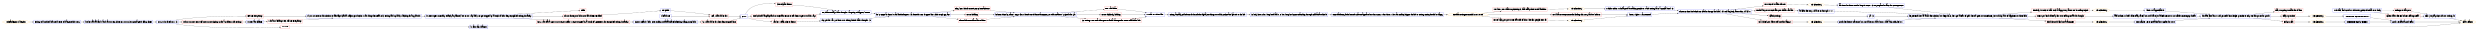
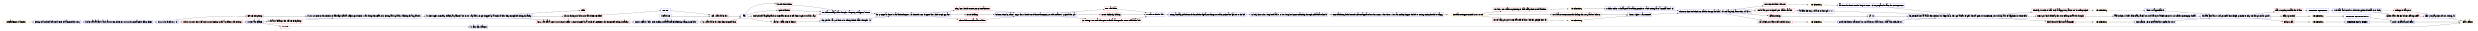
(784, 4) -> (784, 4)
(1775, 4) -> (1775, 4)
(666, 10) -> (666, 10)
none -> (784, 10)
(1775, 10) -> (1775, 10)
none -> (2318, 10)
(1155, 15) -> (1155, 15)
(744, 16) -> (744, 16)
(1775, 22) -> (1775, 22)
(228, 28) -> (272, 25)
